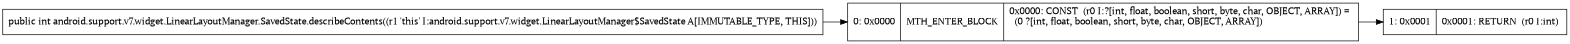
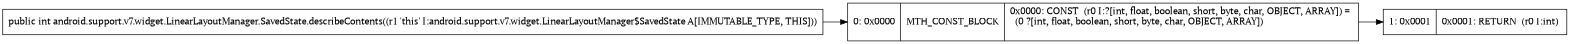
(952, 22) -> (953, 22)
